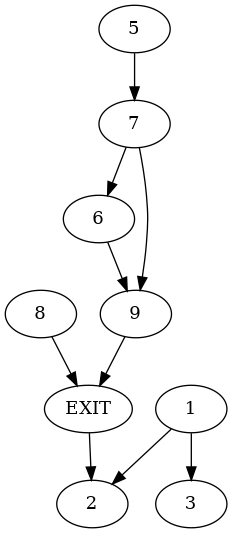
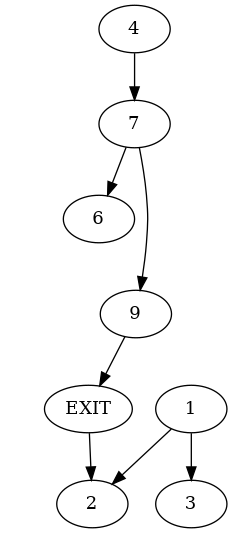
(135, 29) -> (135, 29)
(115, 260) -> none
(41, 314) -> none
